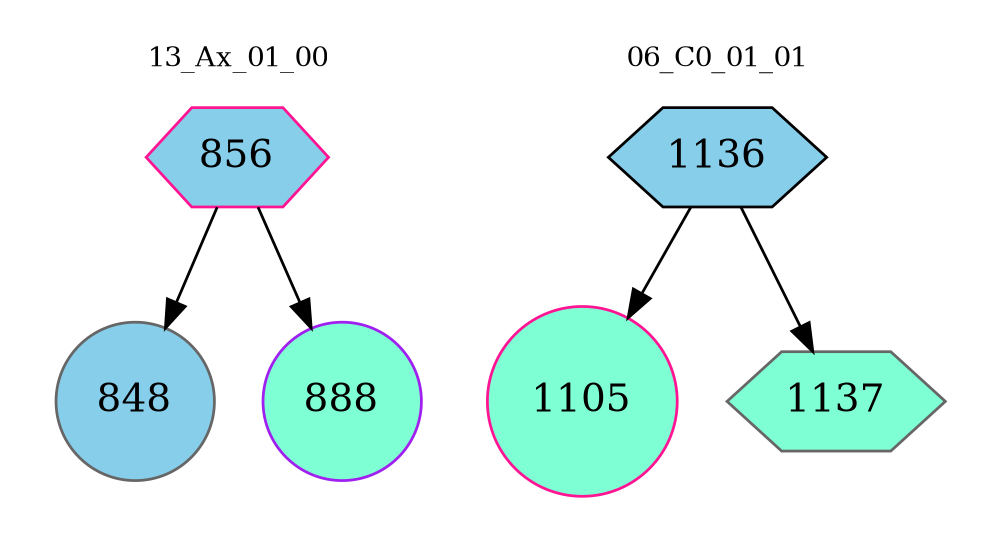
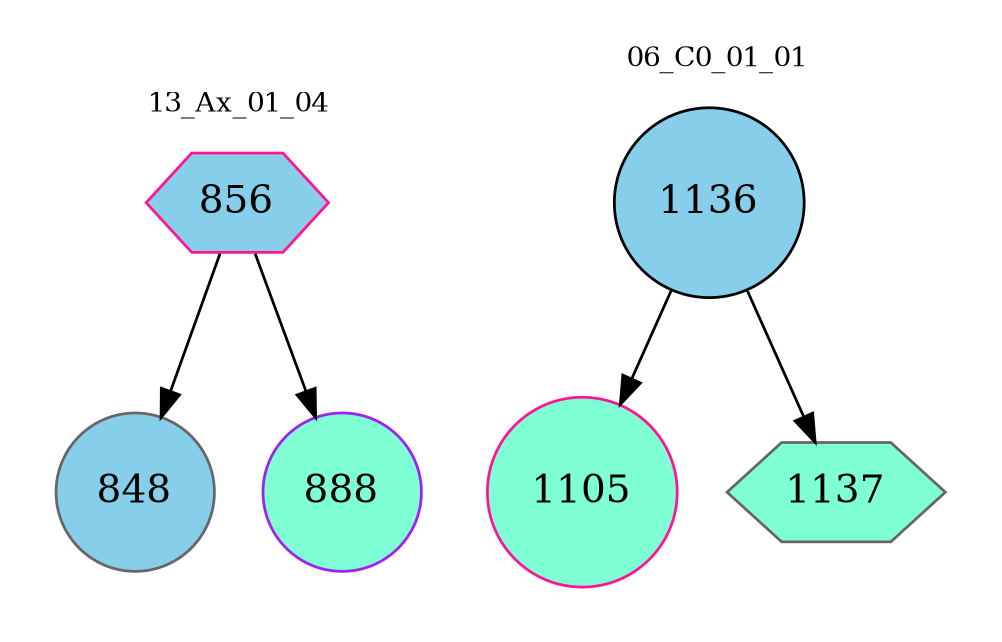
(239, 59) -> (239, 105)
(718, 157) -> (709, 203)
